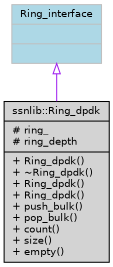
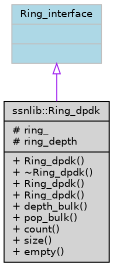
(48, 207) -> (50, 207)
